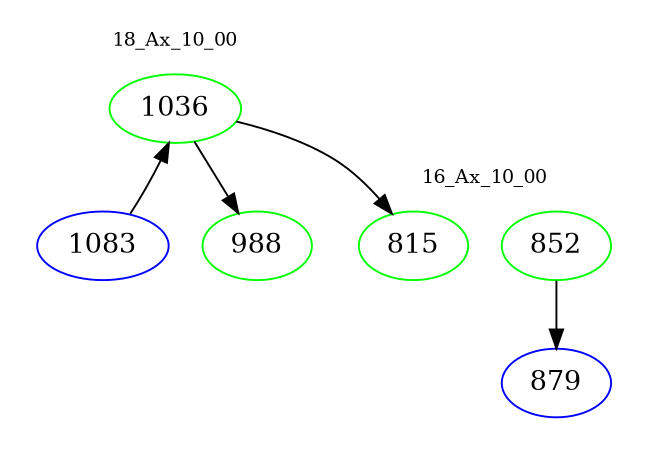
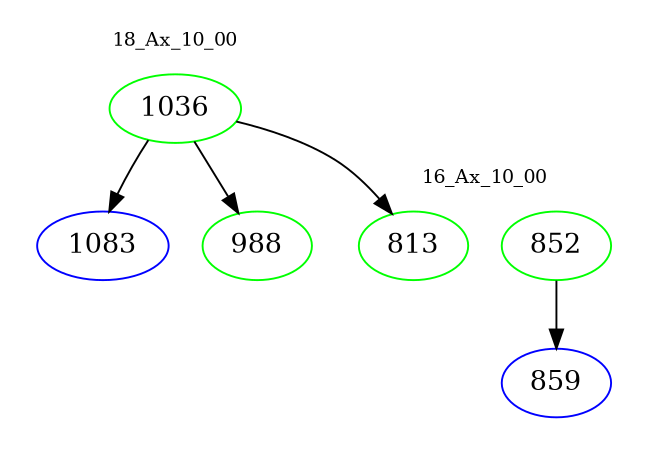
(146, 188) -> (132, 167)
(414, 246) -> (414, 246)
(556, 383) -> (556, 383)
